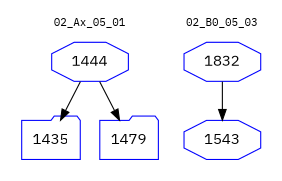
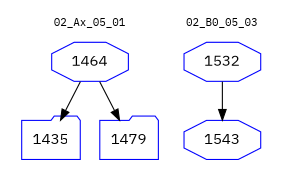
(90, 62) -> (90, 62)
(222, 62) -> (222, 62)
